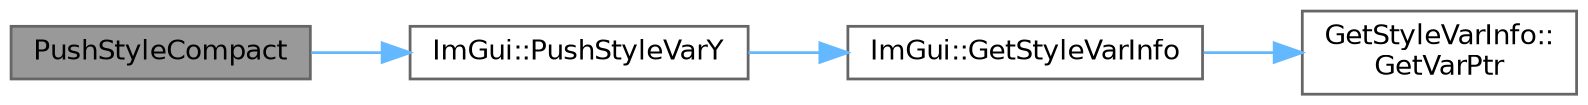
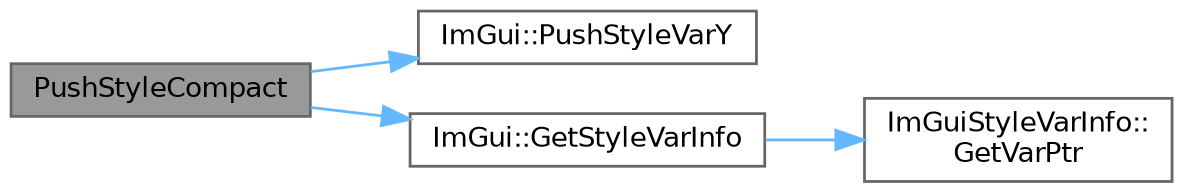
(784, 53) -> (346, 112)
(1439, 53) -> (1018, 140)
